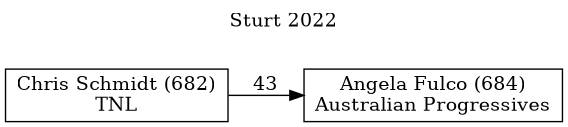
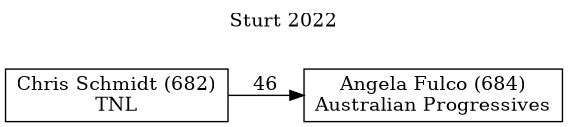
(266, 85) -> (266, 85)
